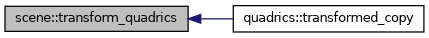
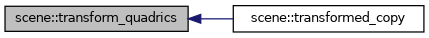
(329, 19) -> (329, 19)
